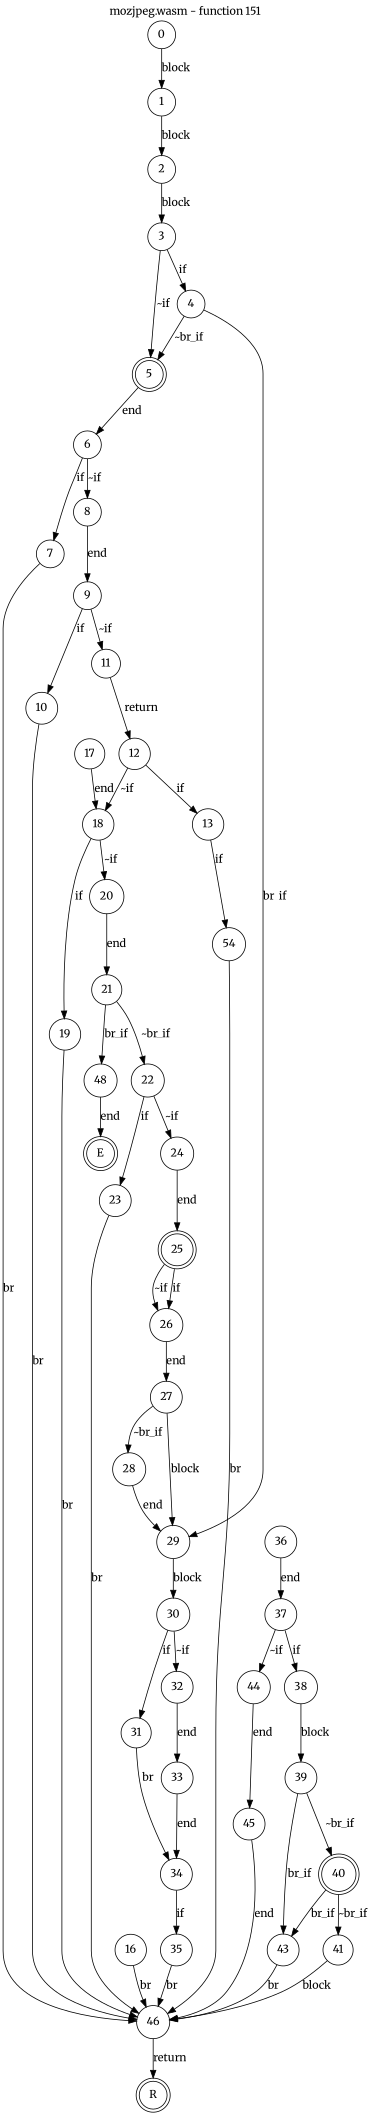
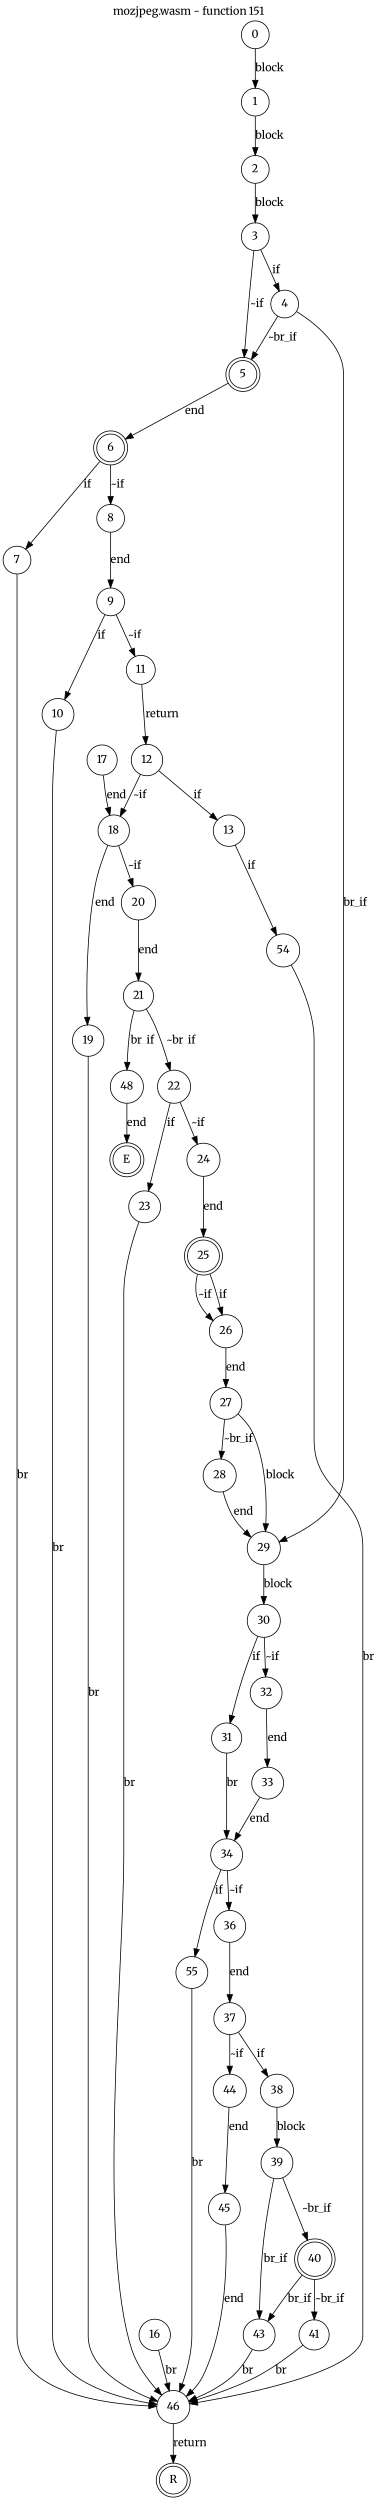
(87, 445) -> (111, 448)
(79, 897) -> (105, 903)
none -> (228, 1887)
(176, 1950) -> (192, 1972)
(317, 1986) -> (281, 2371)
